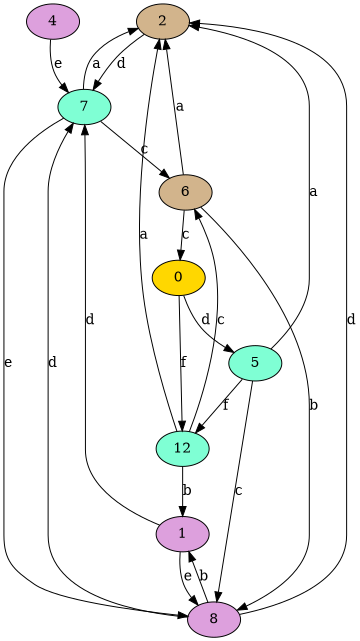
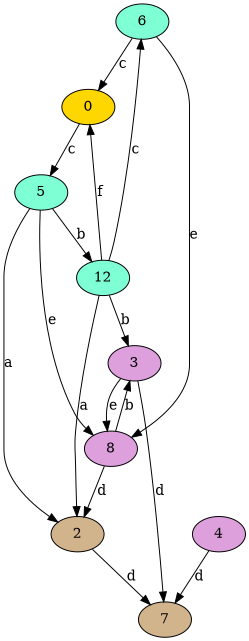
(96, 53) -> none
(58, 64) -> (199, 577)
(84, 107) -> (165, 620)
(175, 112) -> none
(131, 147) -> none
(186, 192) -> (142, 22)
(206, 321) -> (72, 150)
(181, 358) -> (96, 198)
(226, 406) -> (82, 235)
(314, 406) -> (194, 235)
(4, 418) -> none
(48, 420) -> none
(239, 491) -> (53, 321)
(183, 534) -> (135, 363)
